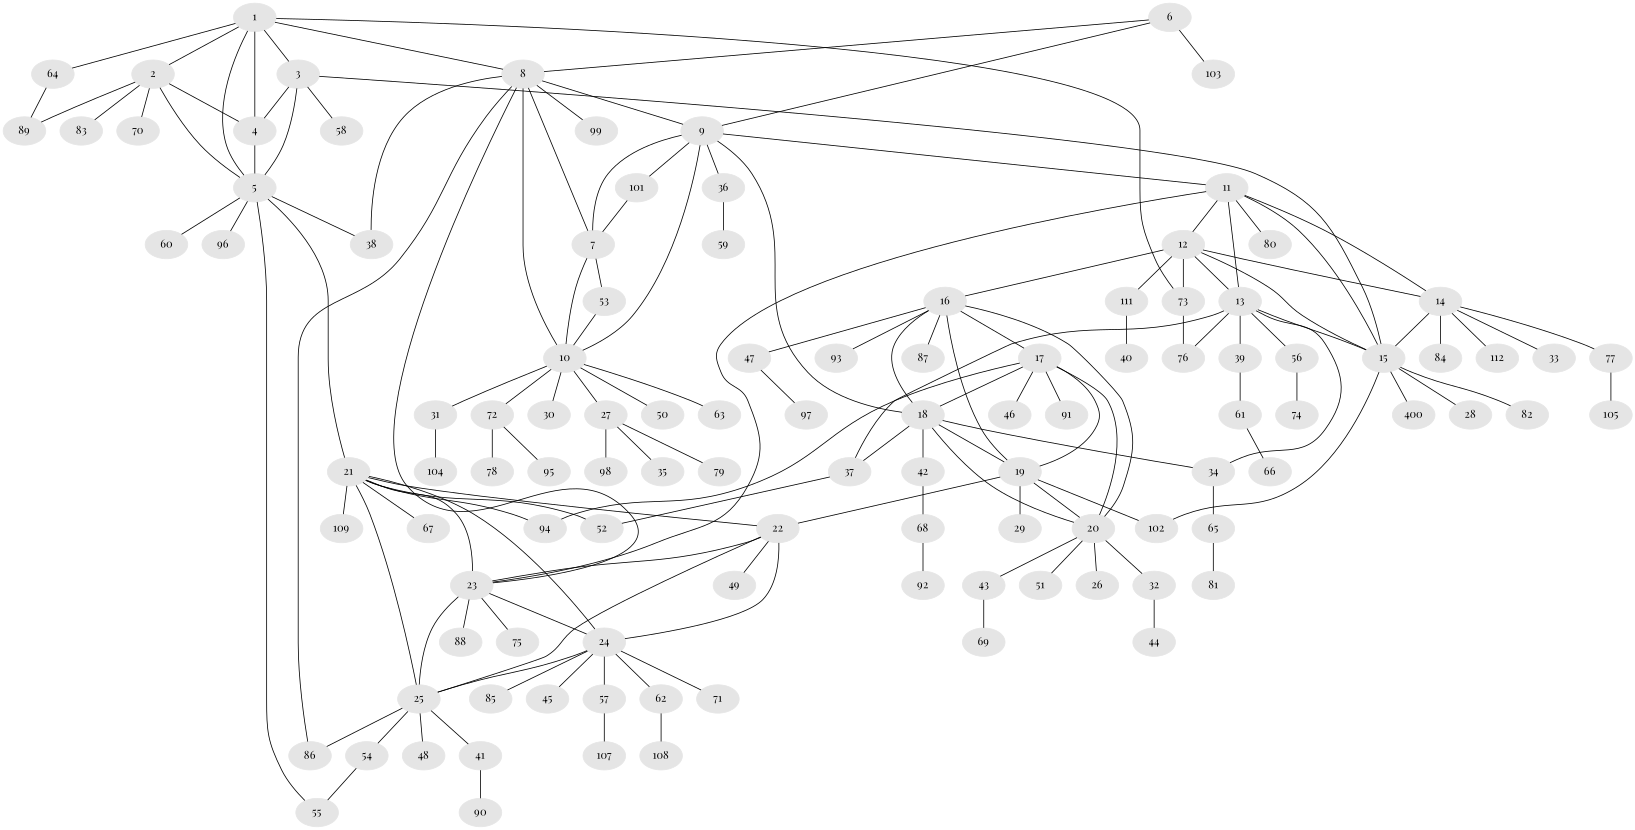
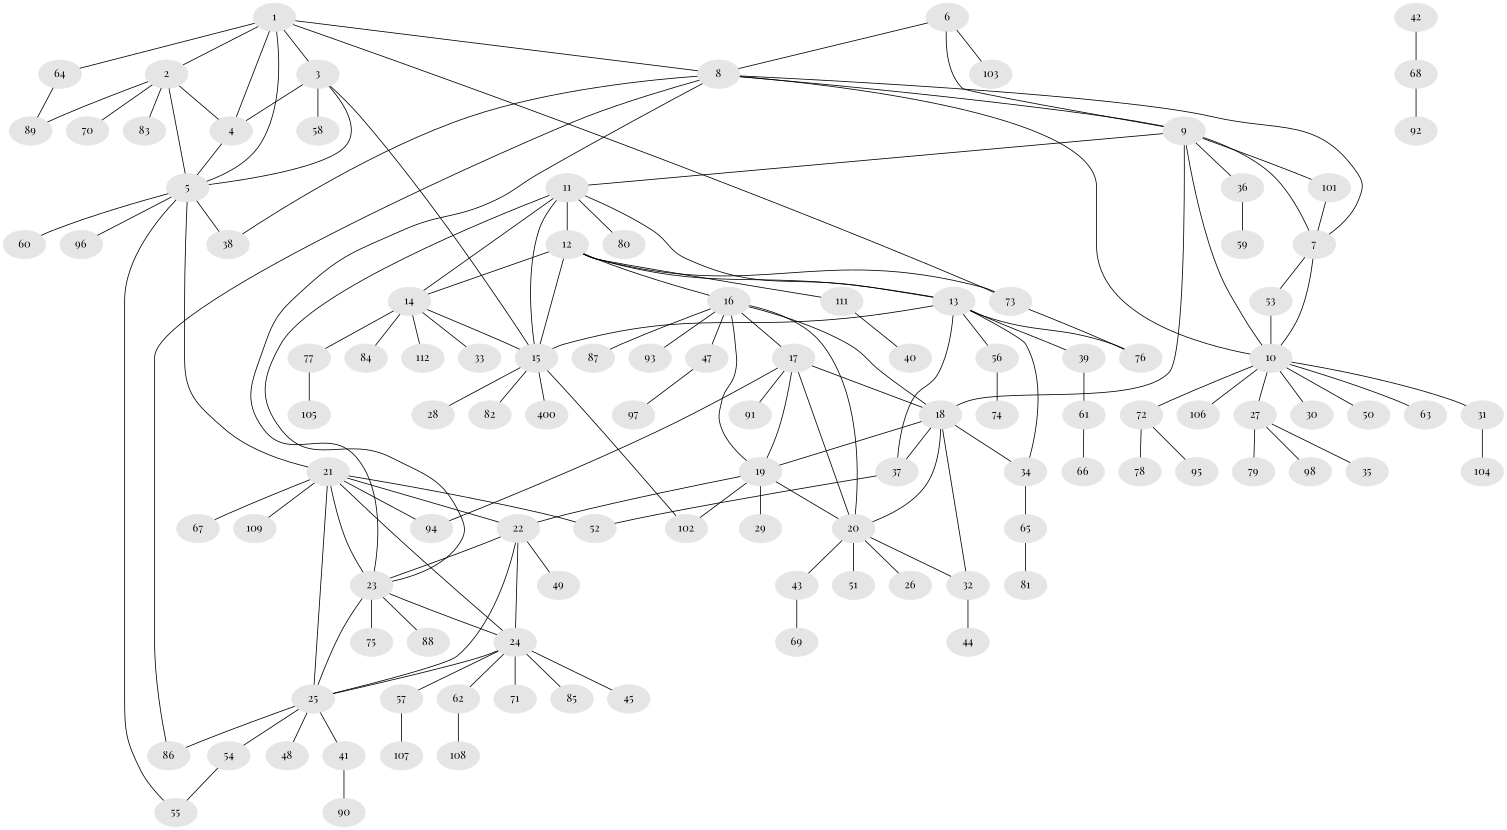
(596, 131) -> none
(1010, 415) -> none
none -> (1198, 415)
(923, 443) -> (954, 500)
